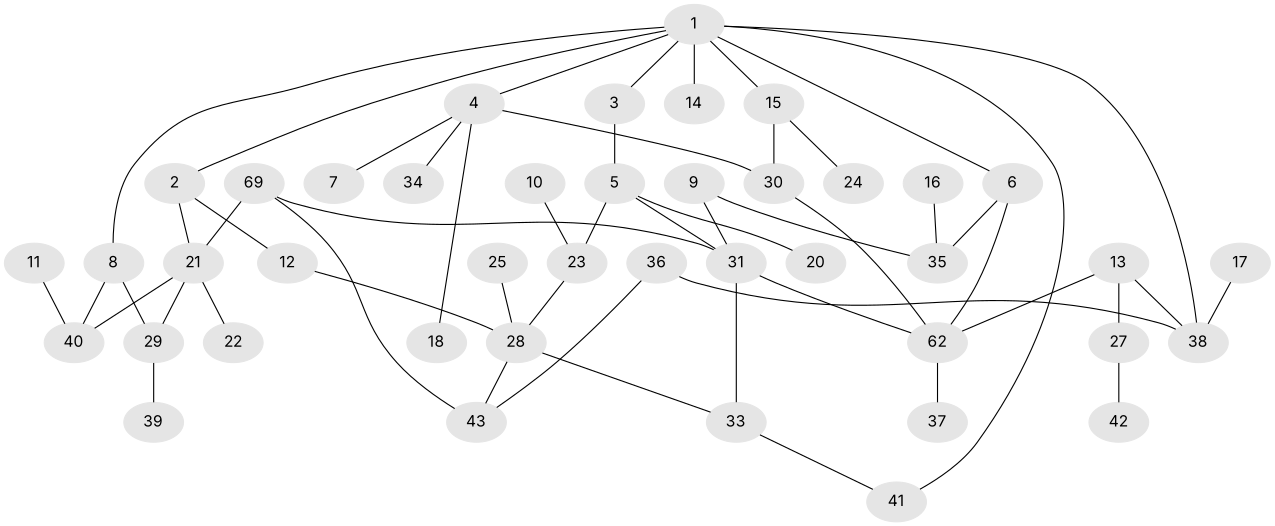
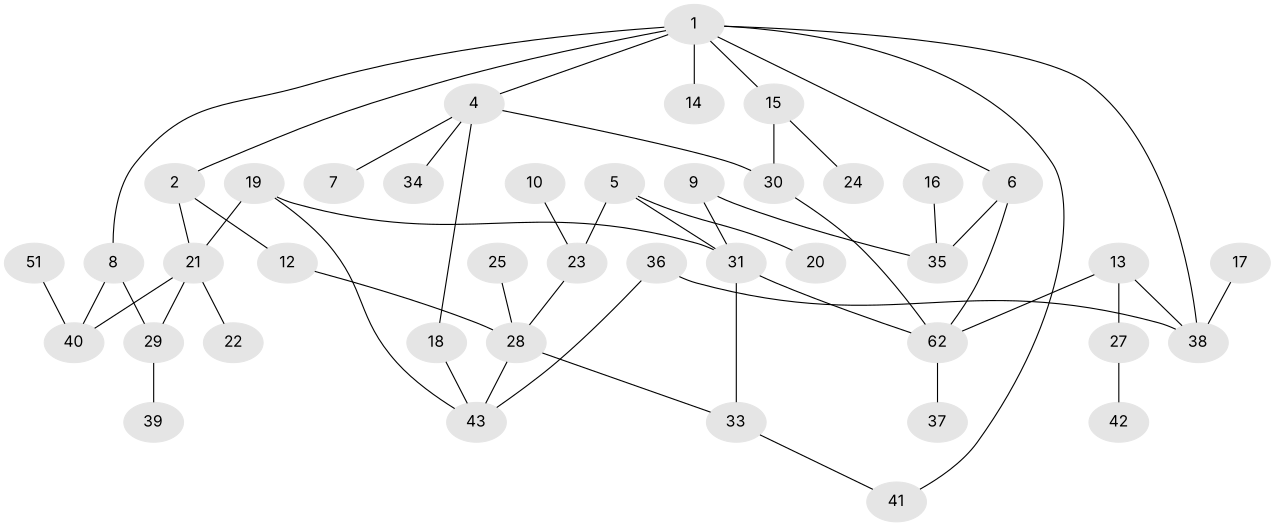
(615, 104) -> none
(254, 184) -> (254, 184)
(34, 263) -> (34, 263)
none -> (457, 383)
